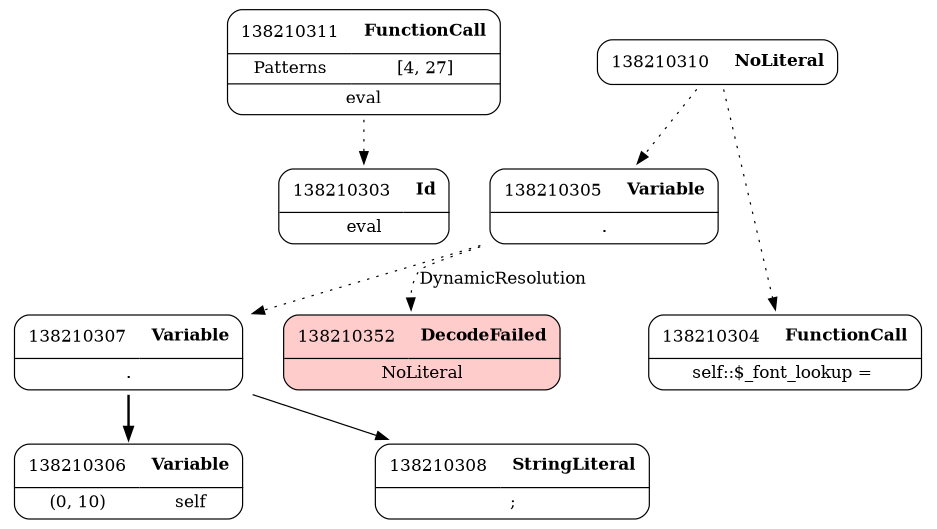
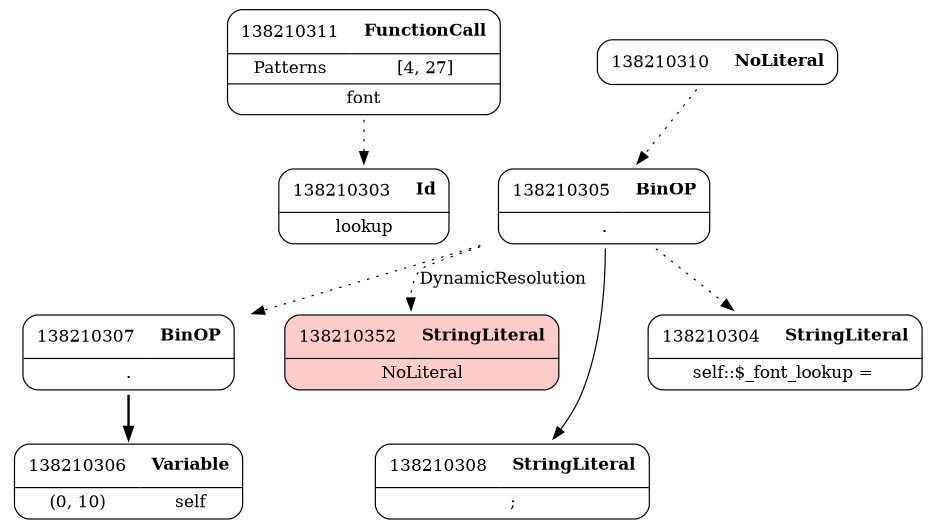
(364, 98) -> (364, 98)
(666, 189) -> (666, 189)
(748, 194) -> (690, 275)
(364, 227) -> (364, 227)
(191, 336) -> (191, 336)
(484, 336) -> (484, 336)
(847, 336) -> (847, 336)
(314, 415) -> (597, 343)
